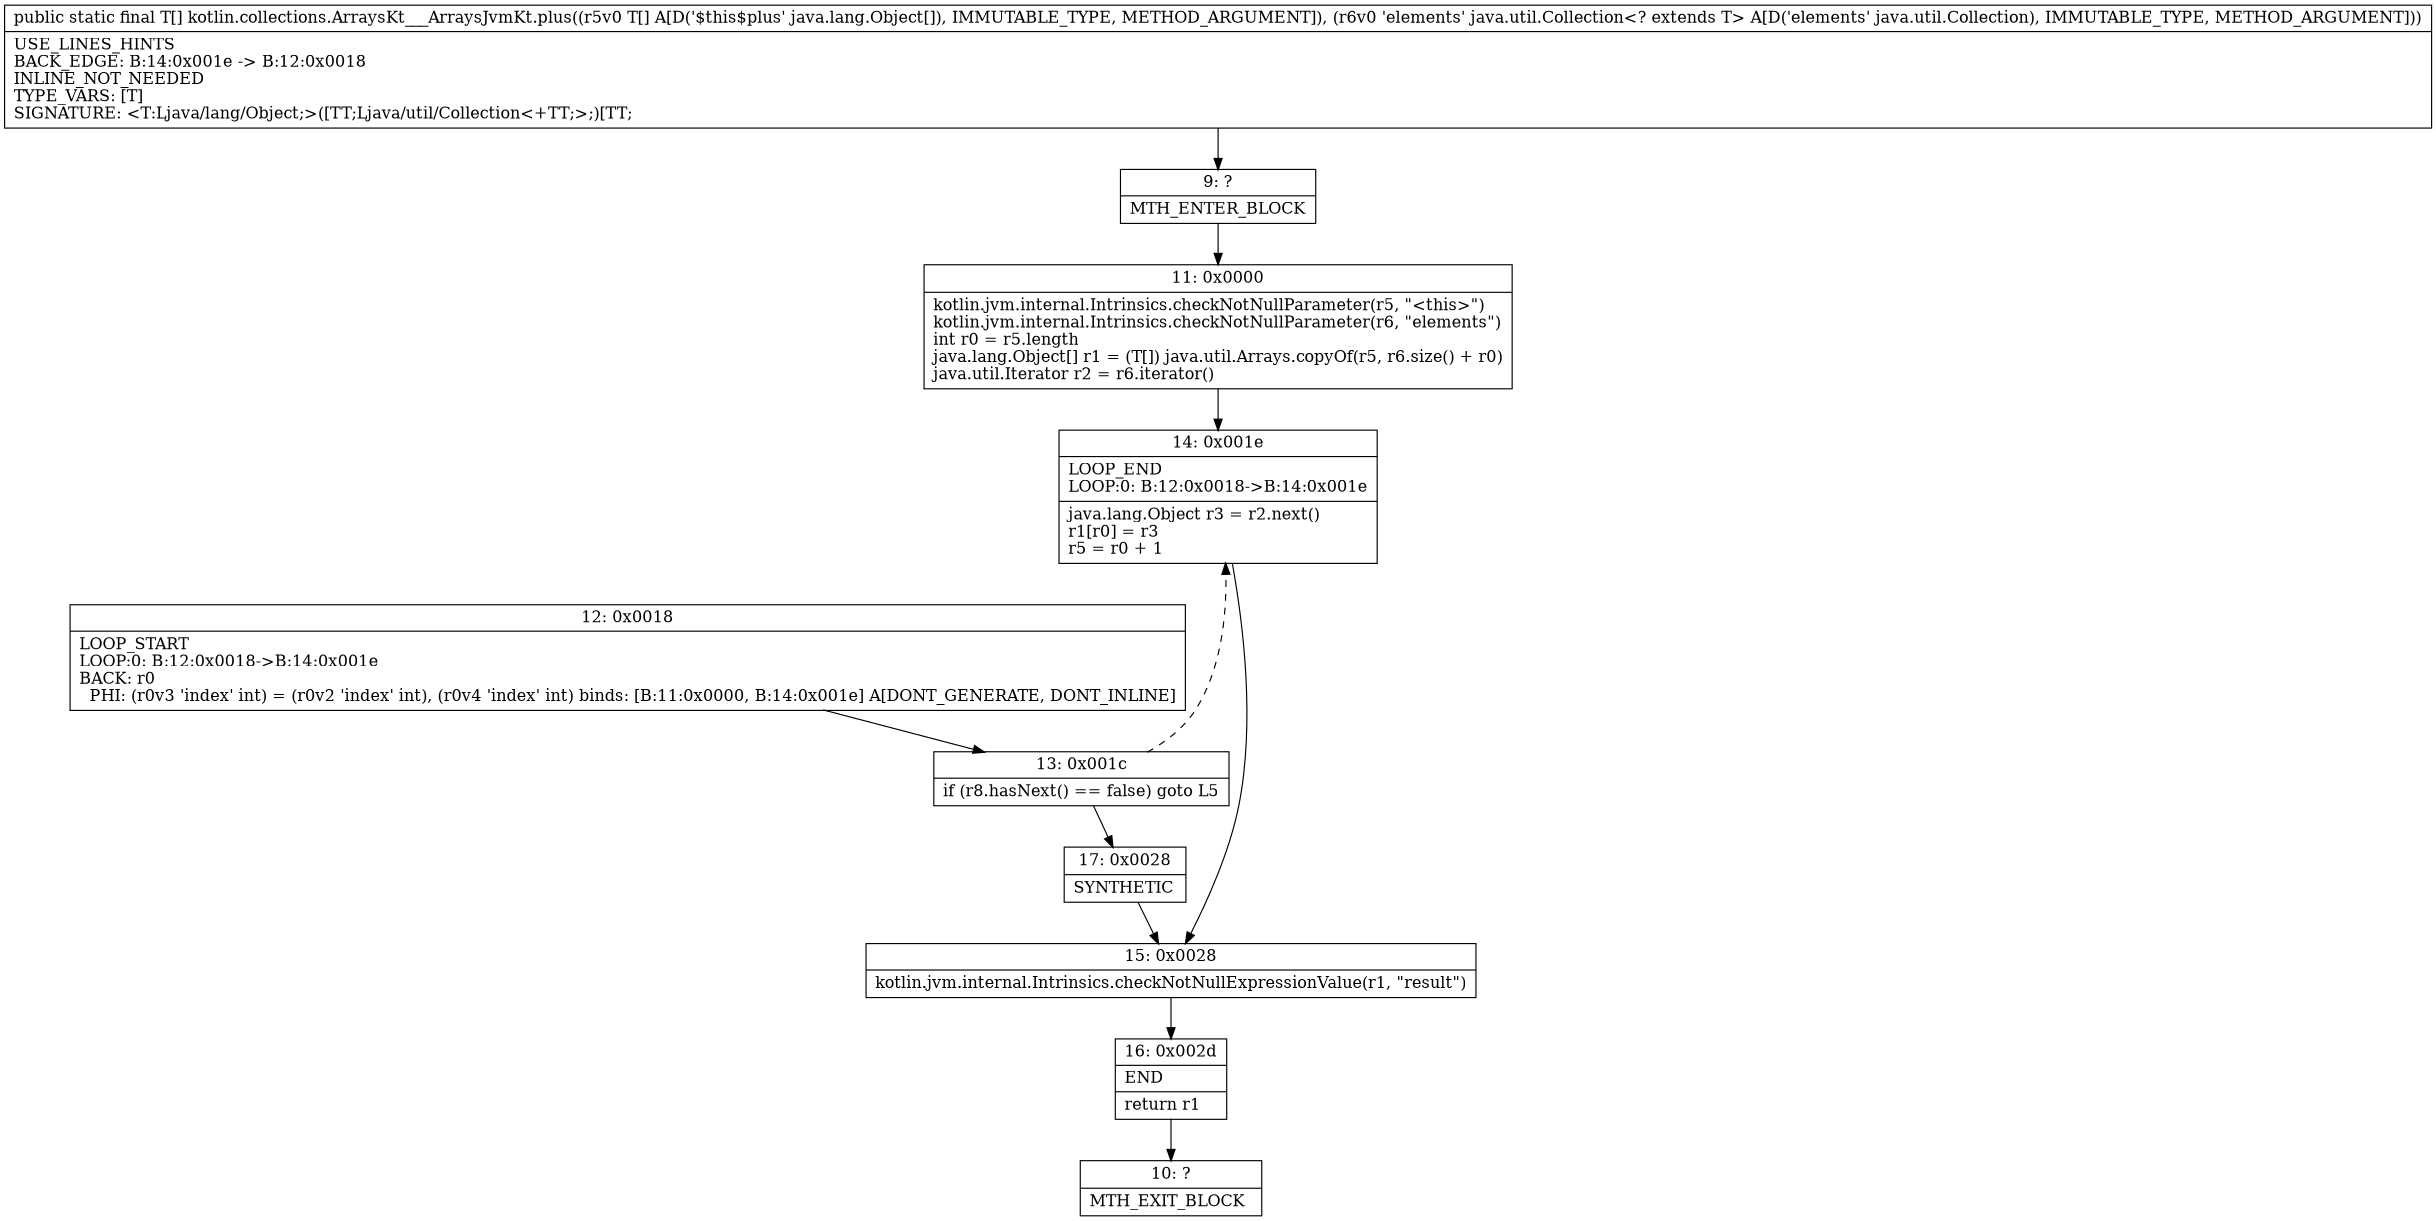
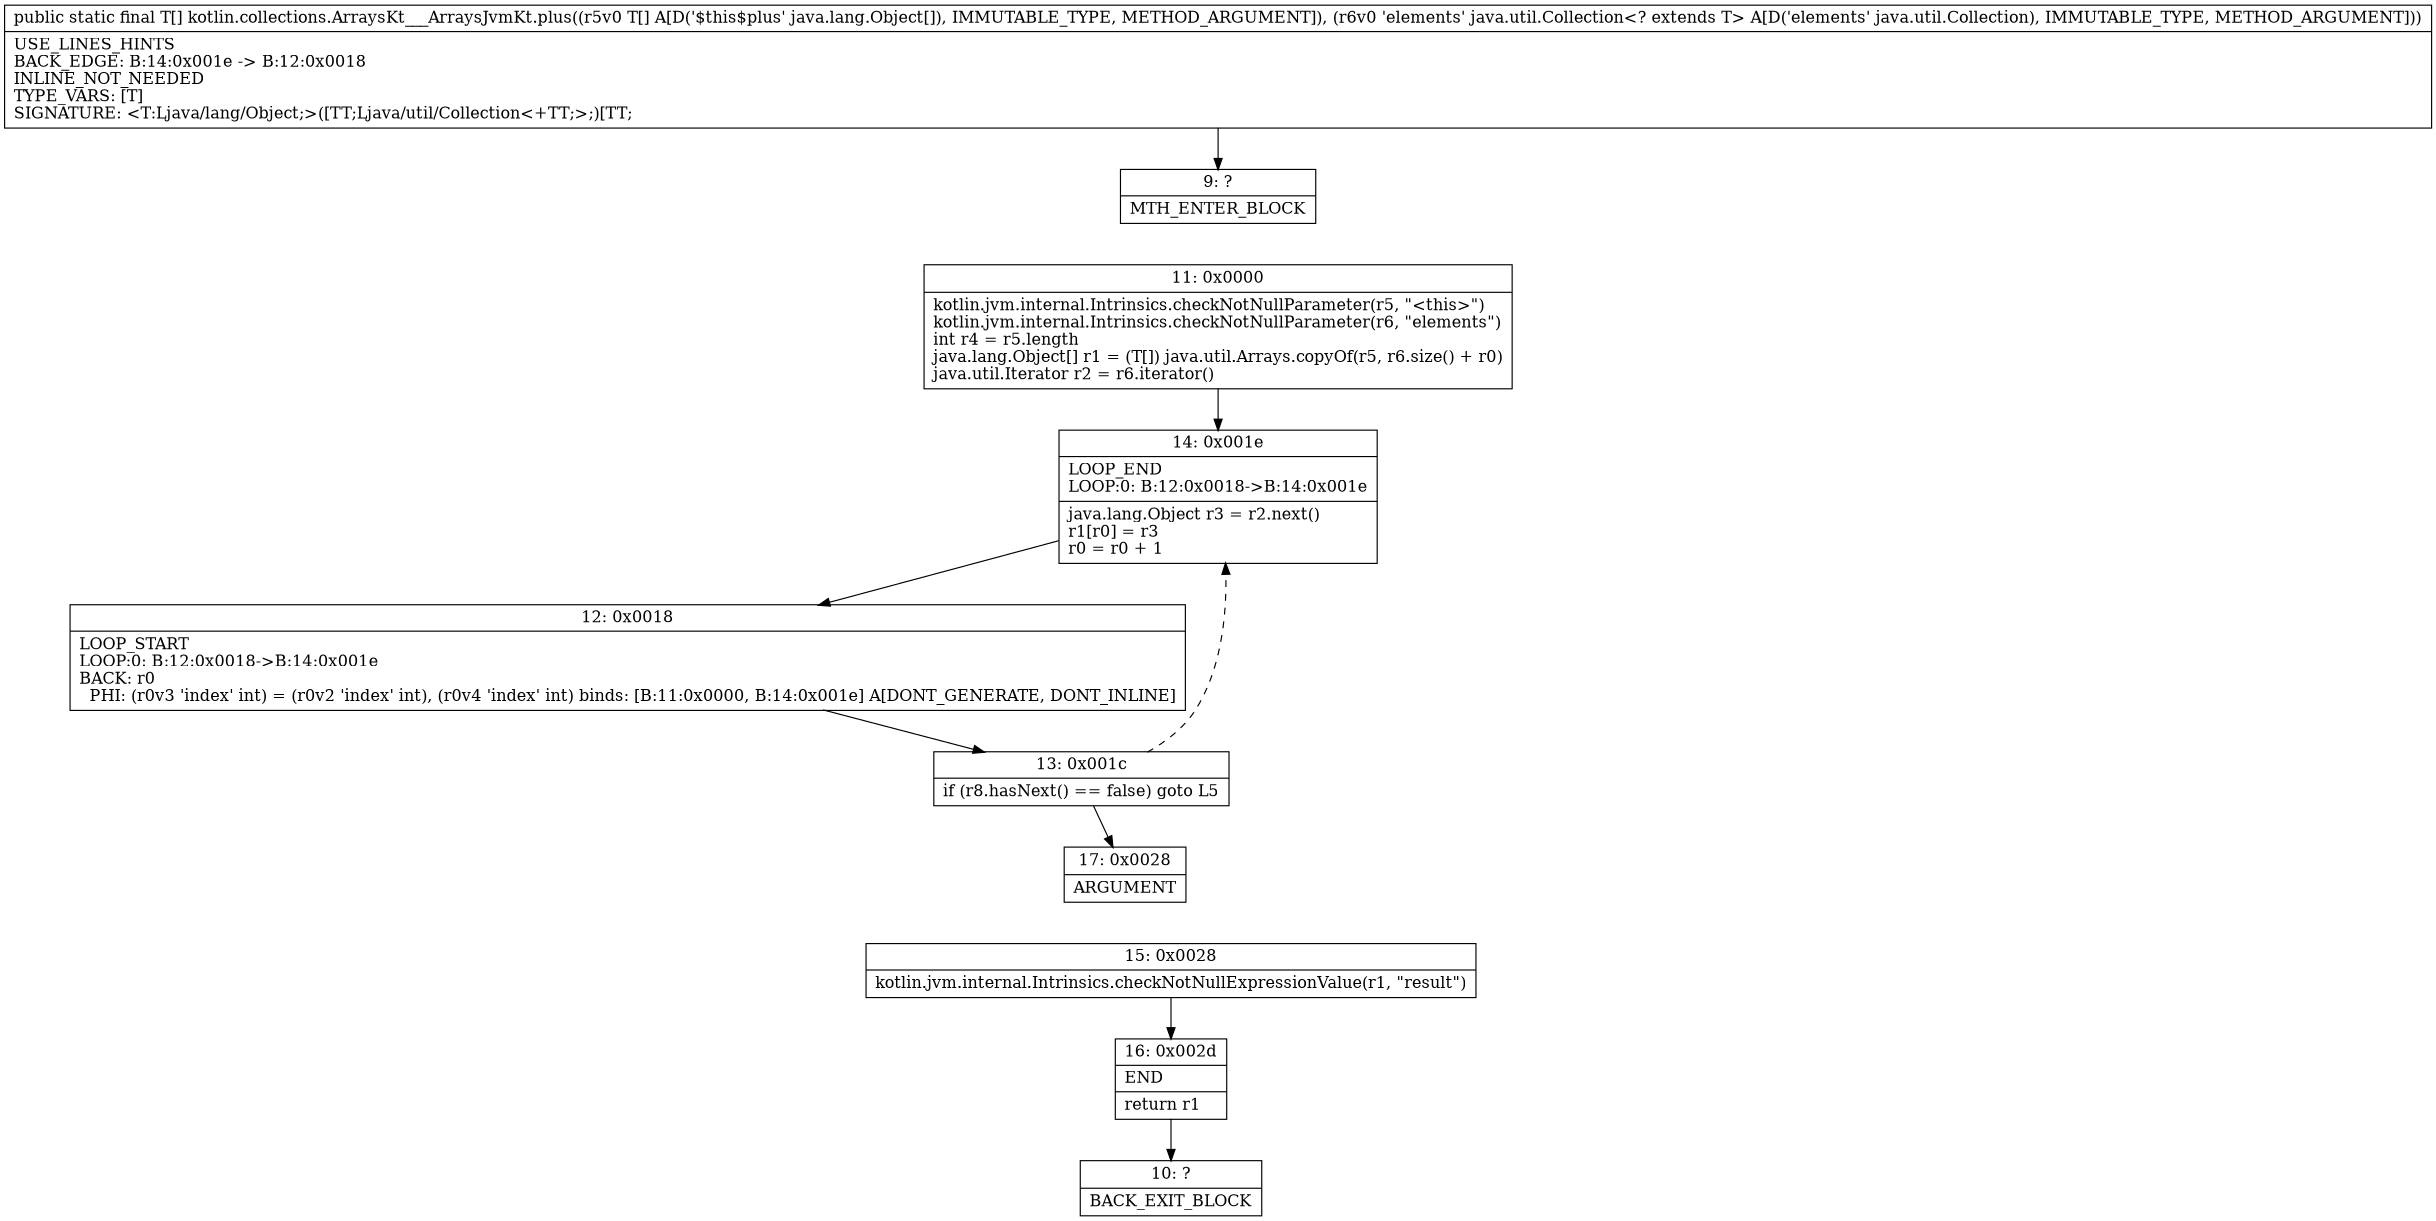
(1218, 238) -> none
(1006, 340) -> (1006, 340)
(1116, 549) -> (1116, 549)
(1245, 752) -> (944, 571)
(1124, 888) -> (1125, 888)
(1146, 918) -> none
(1168, 1201) -> (1171, 1201)
